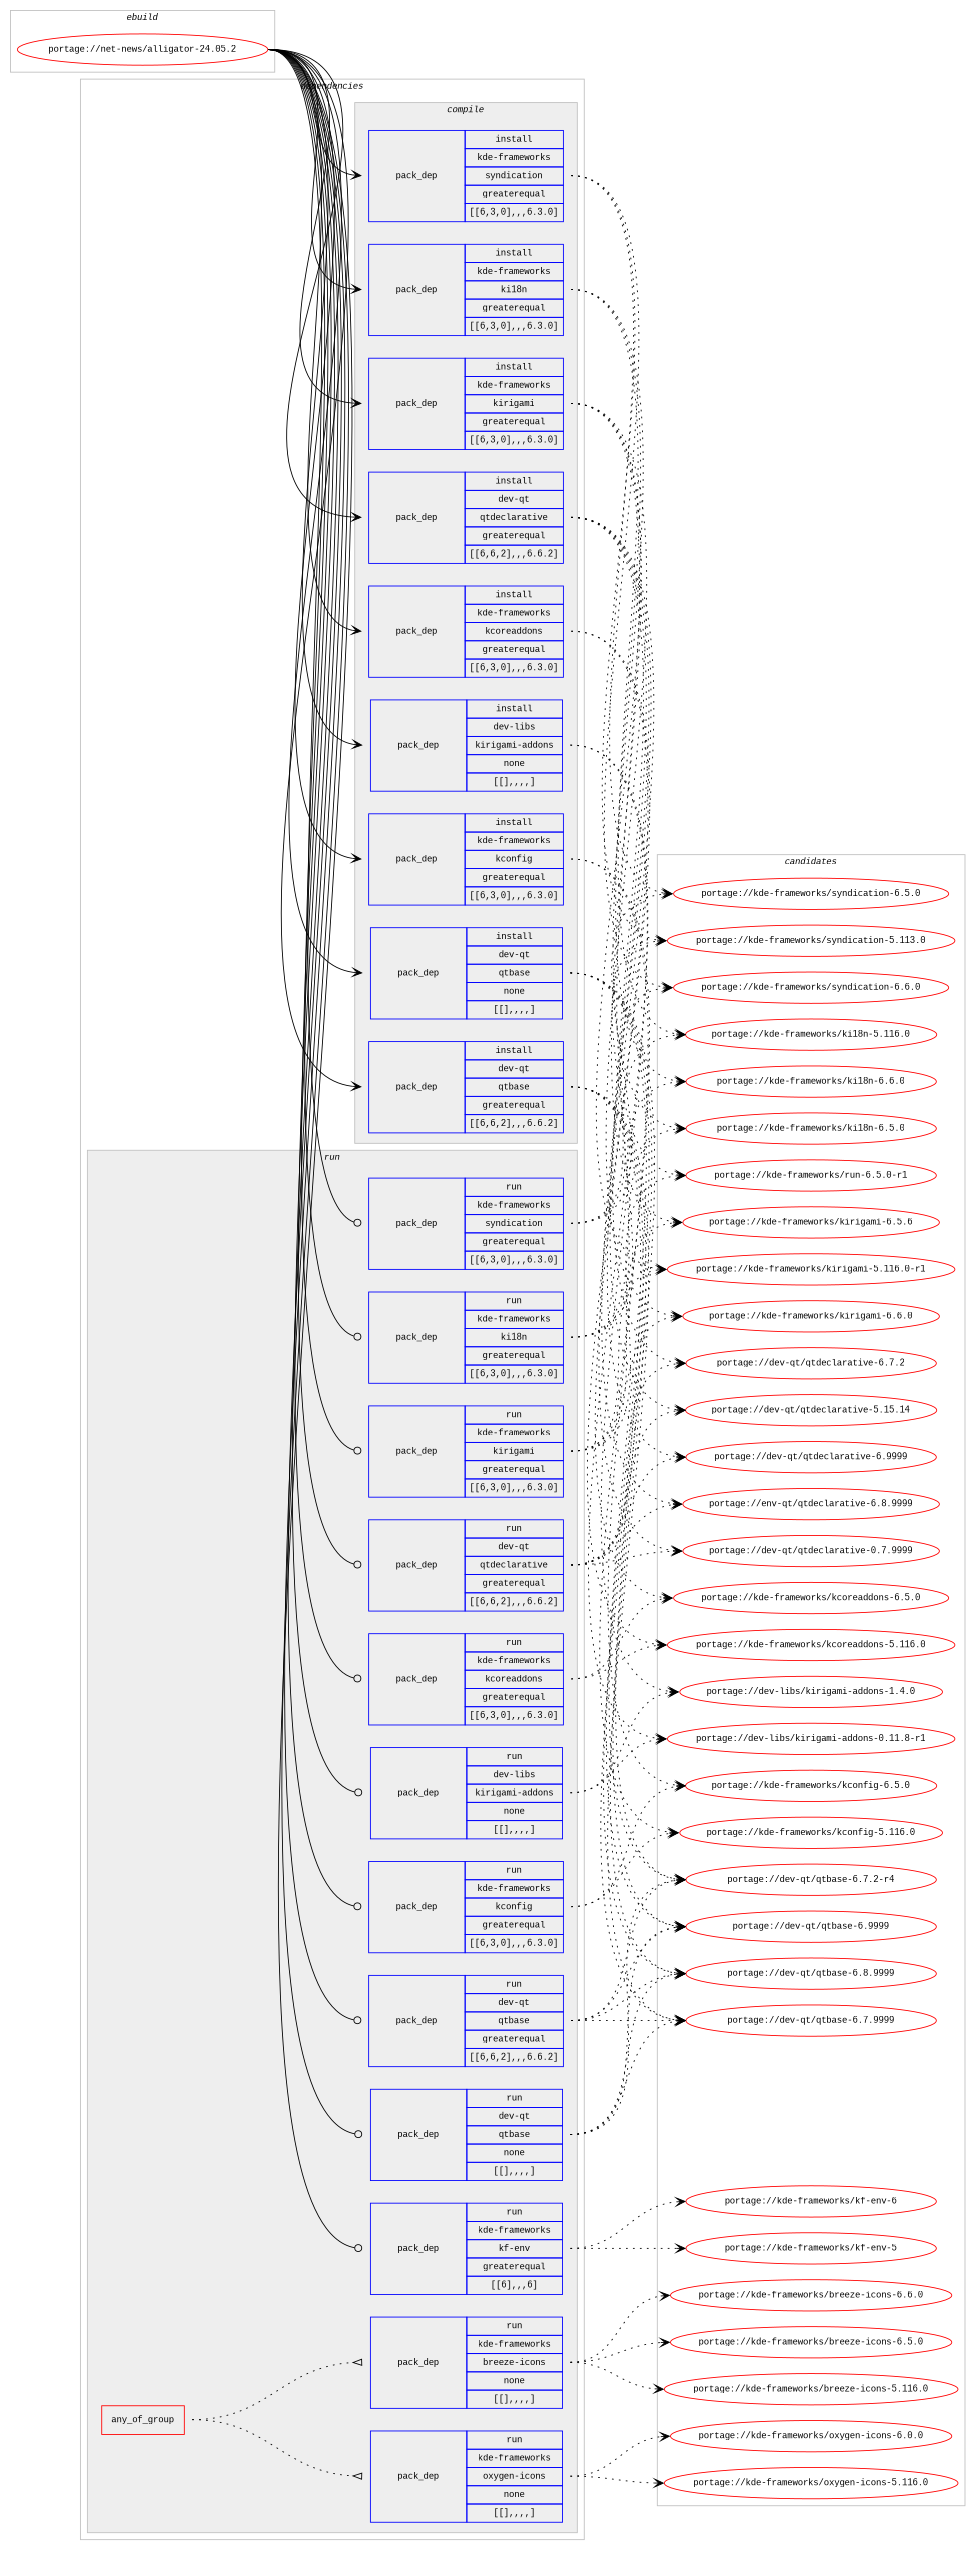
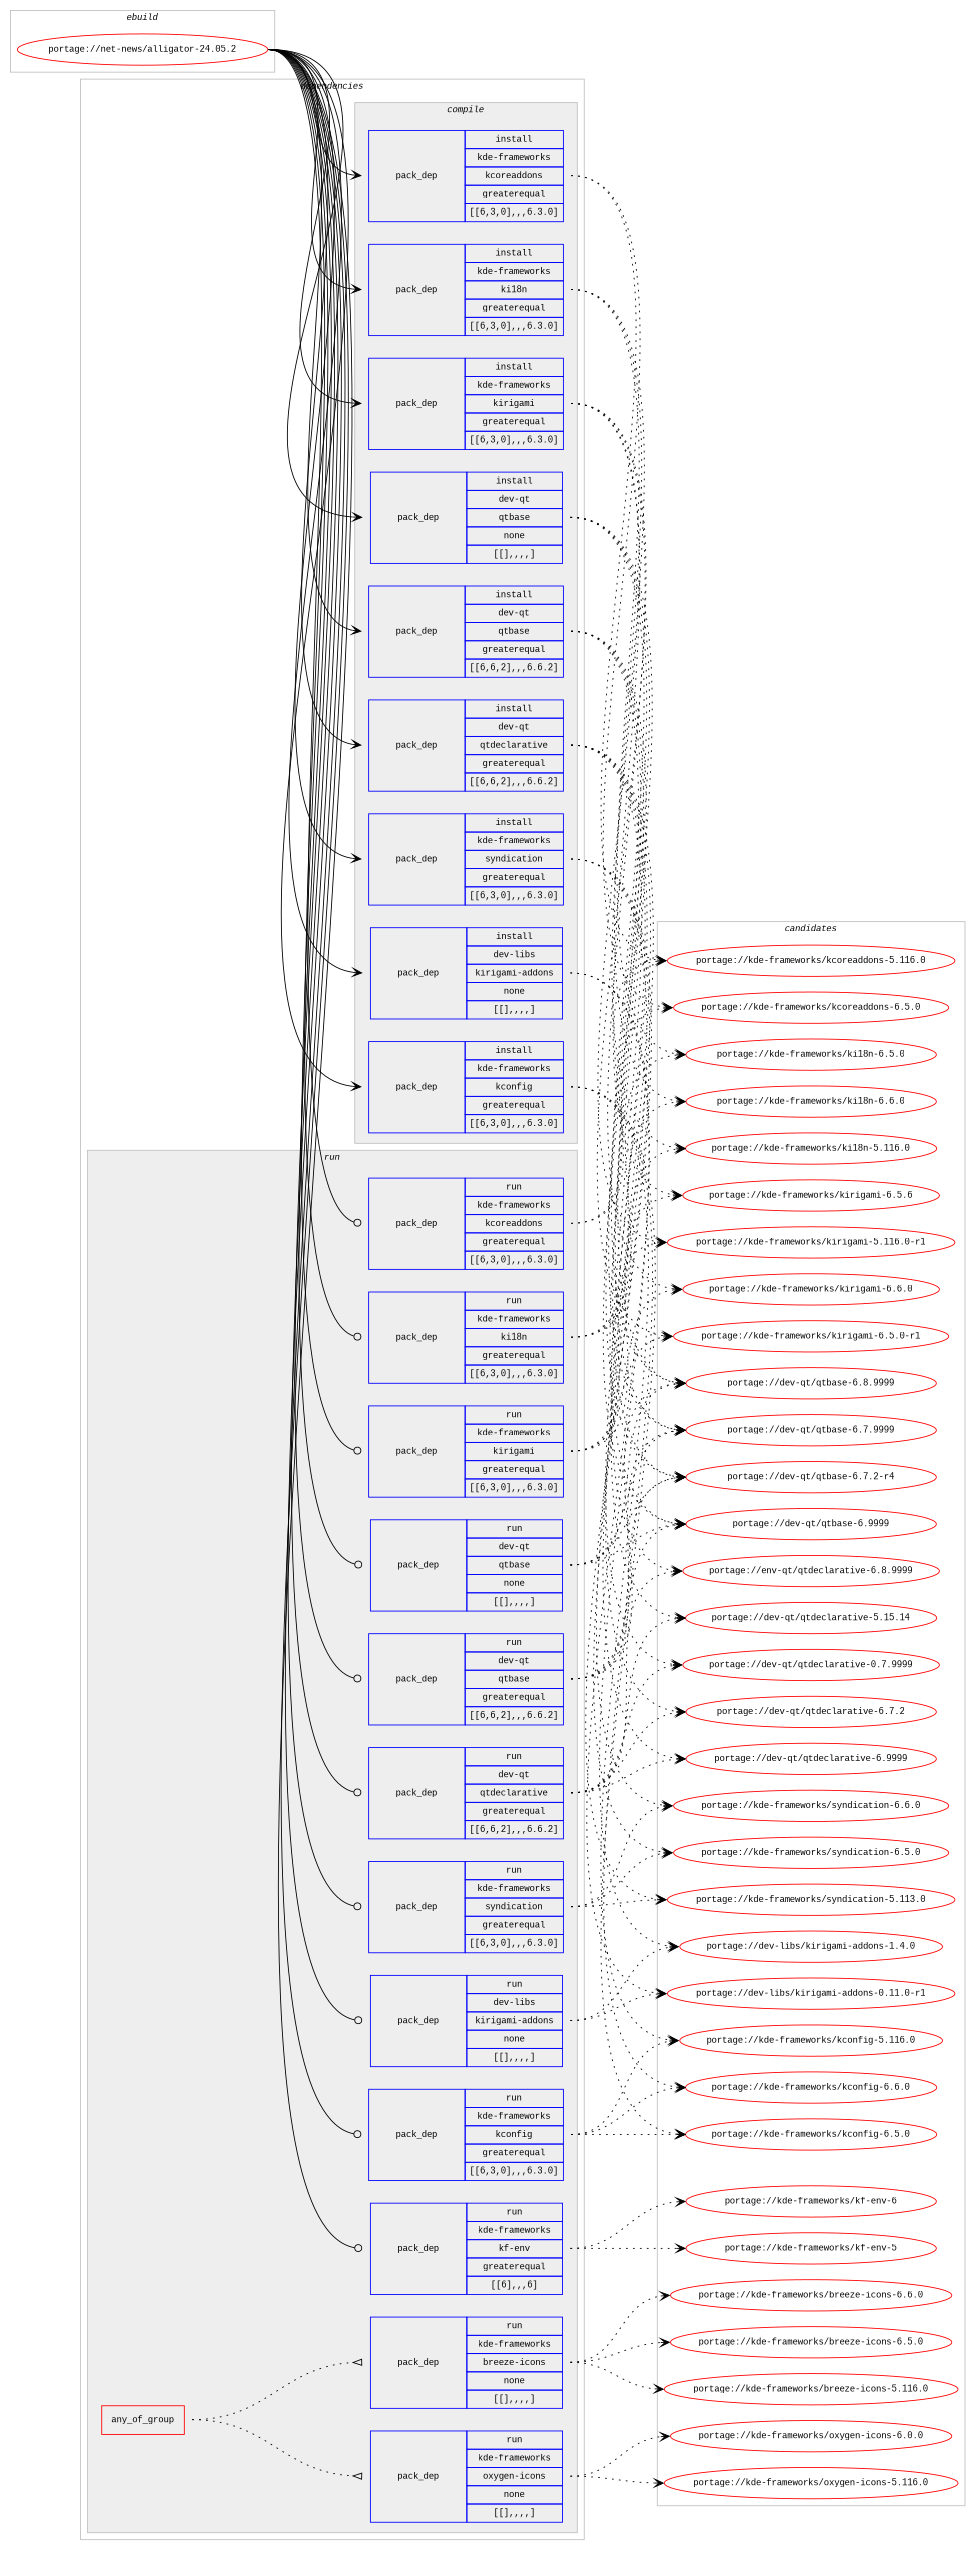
(811, 1175) -> (811, 1336)
(811, 1739) -> (811, 1994)
none -> (811, 2088)
